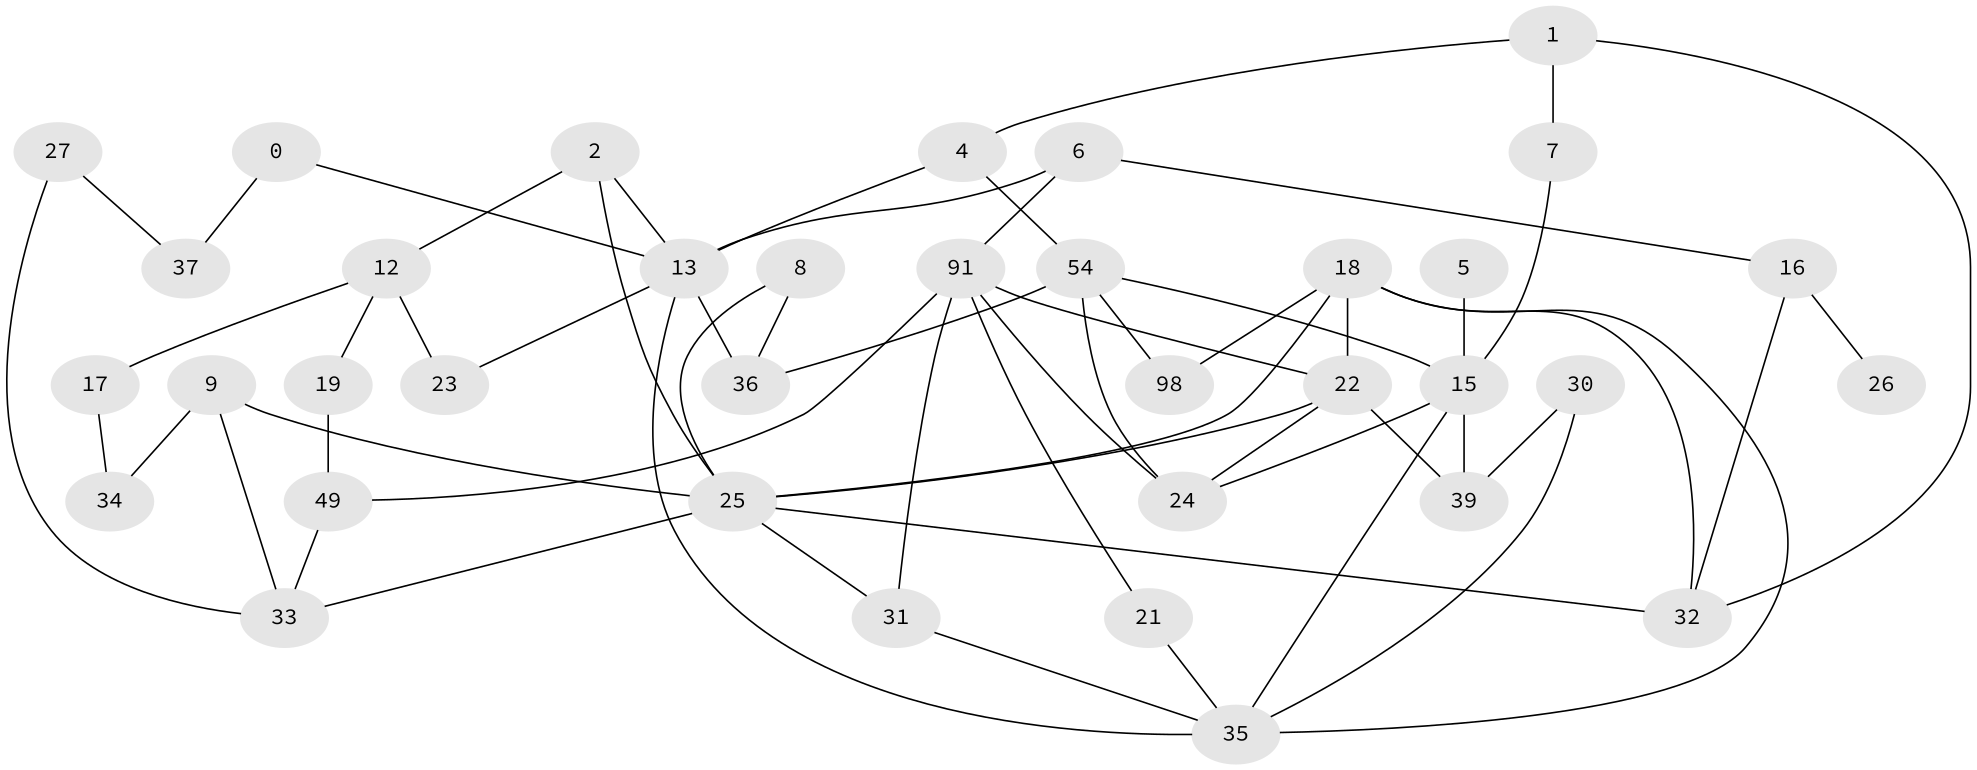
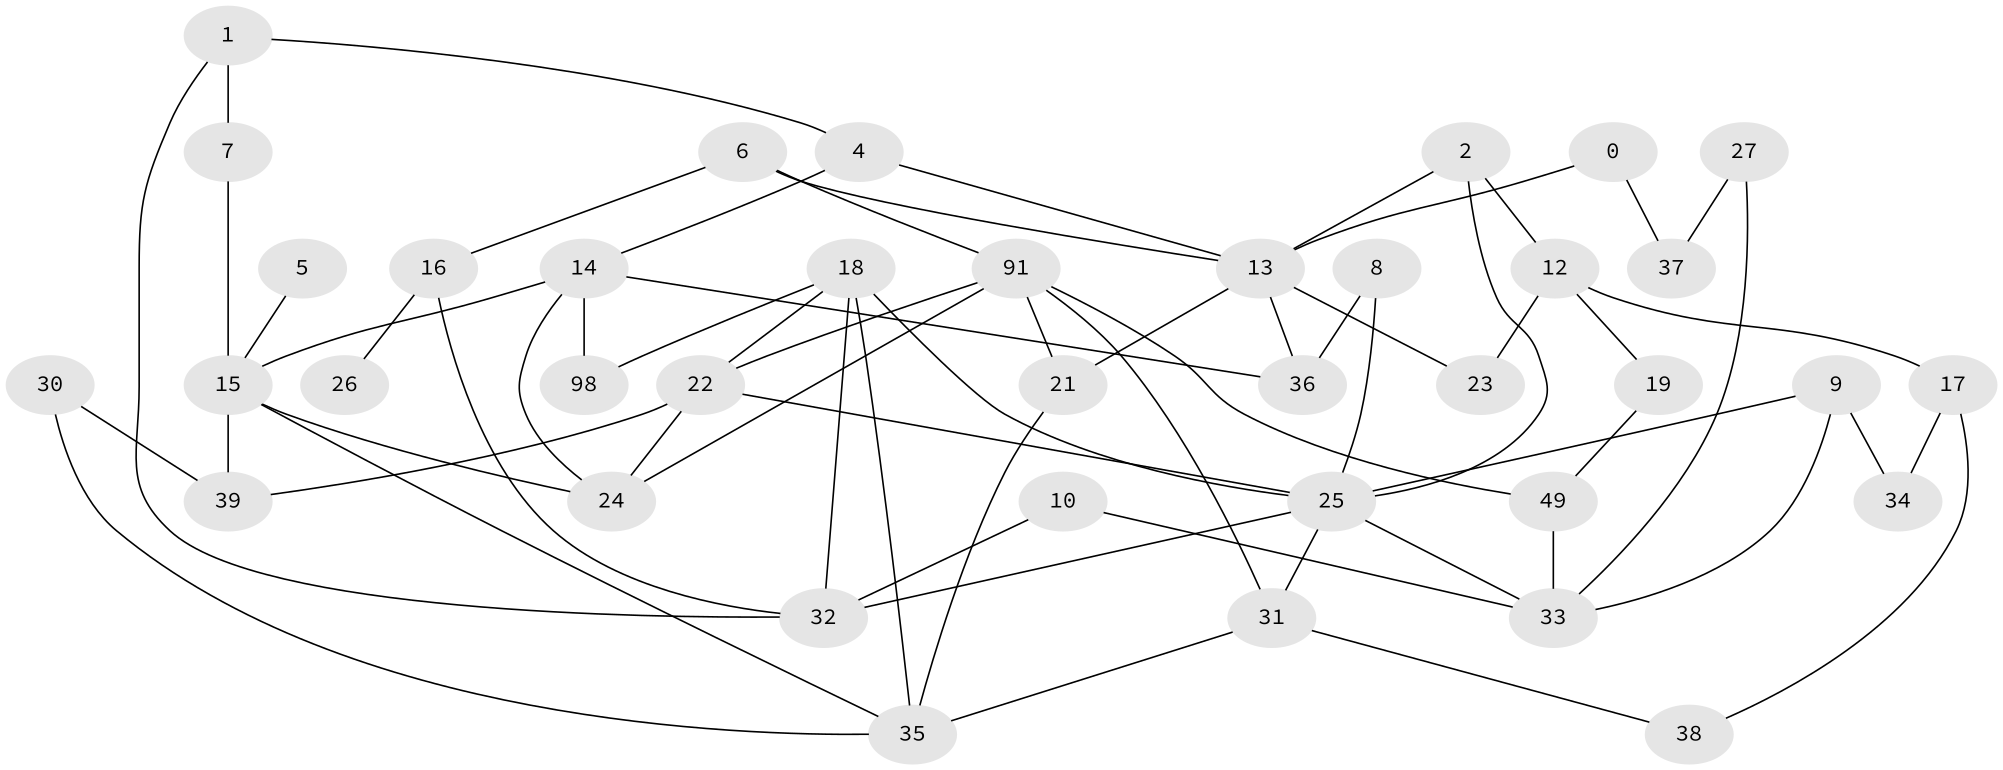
(1081, 269) -> (584, 269)
none -> (1063, 502)
(795, 650) -> (1162, 327)
none -> (1689, 735)
